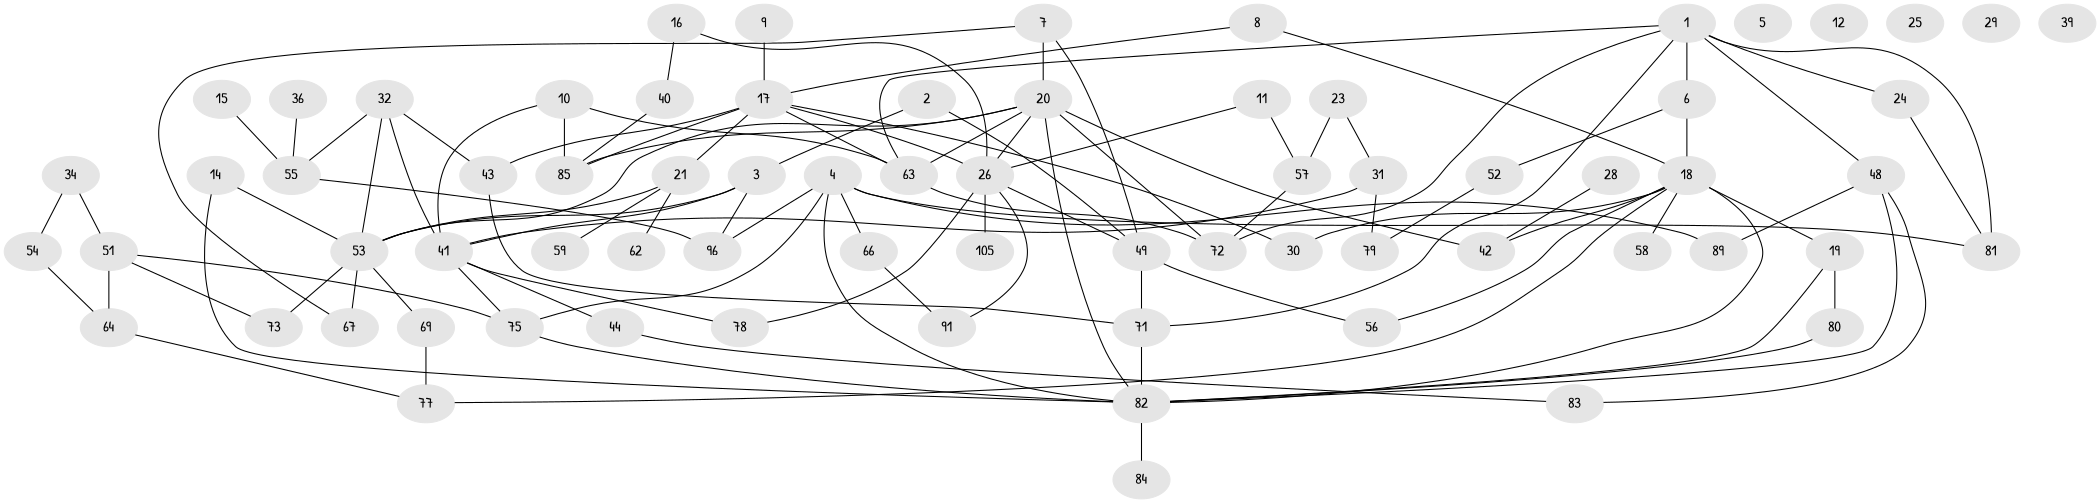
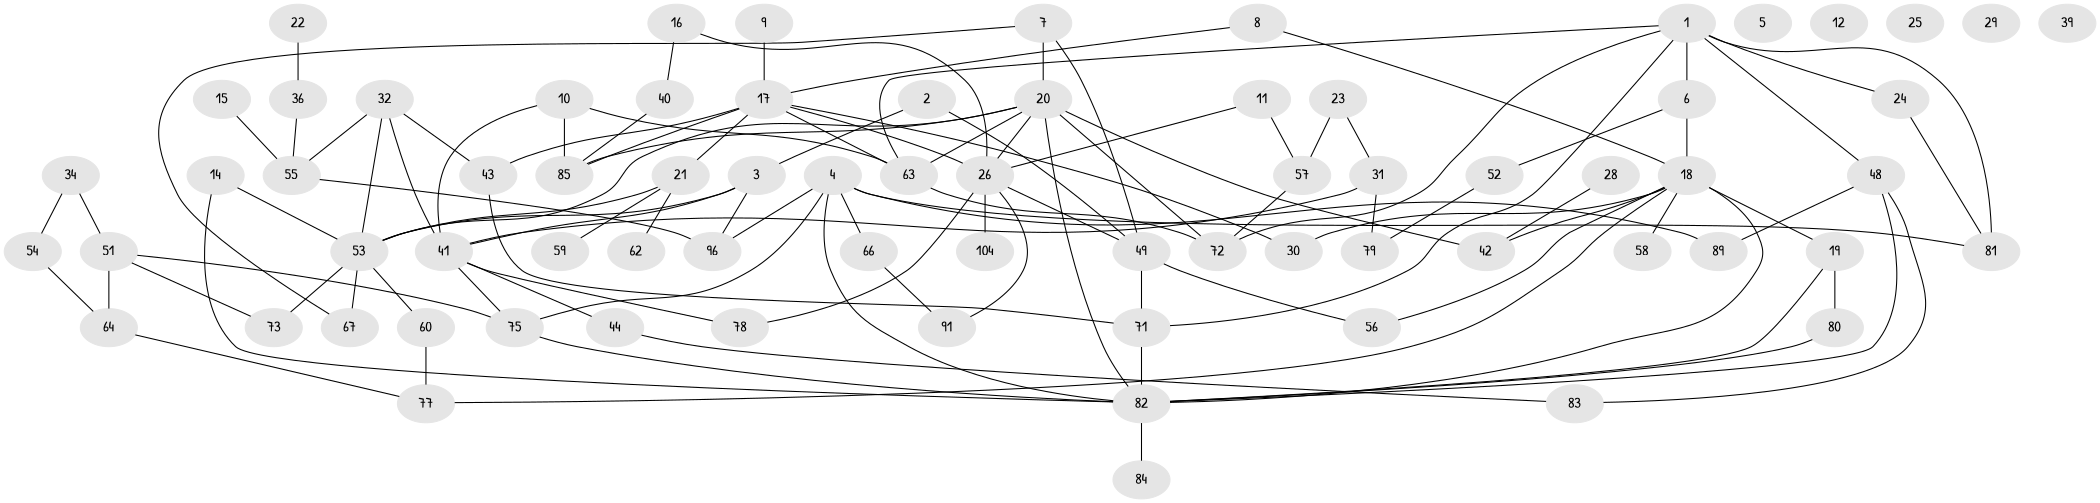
none -> (298, 23)
(985, 252) -> (985, 252)
(426, 328) -> (426, 328)
